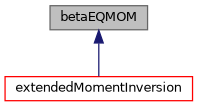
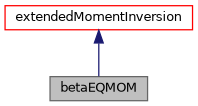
(99, 60) -> (99, 60)
